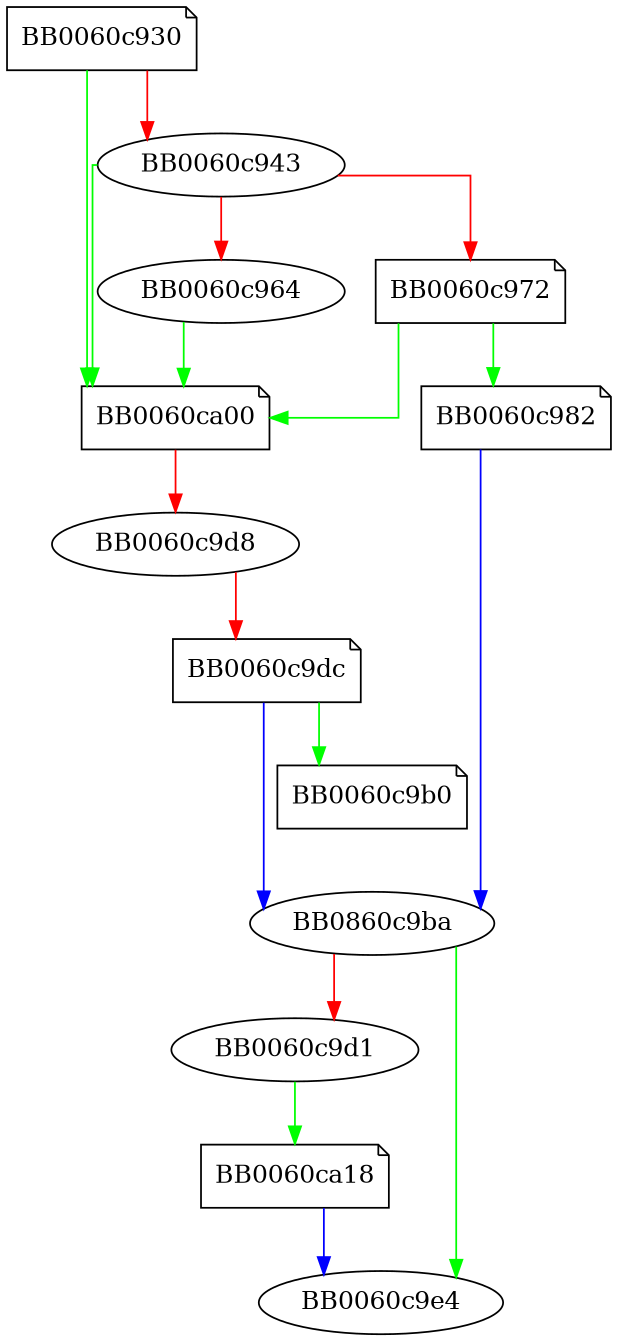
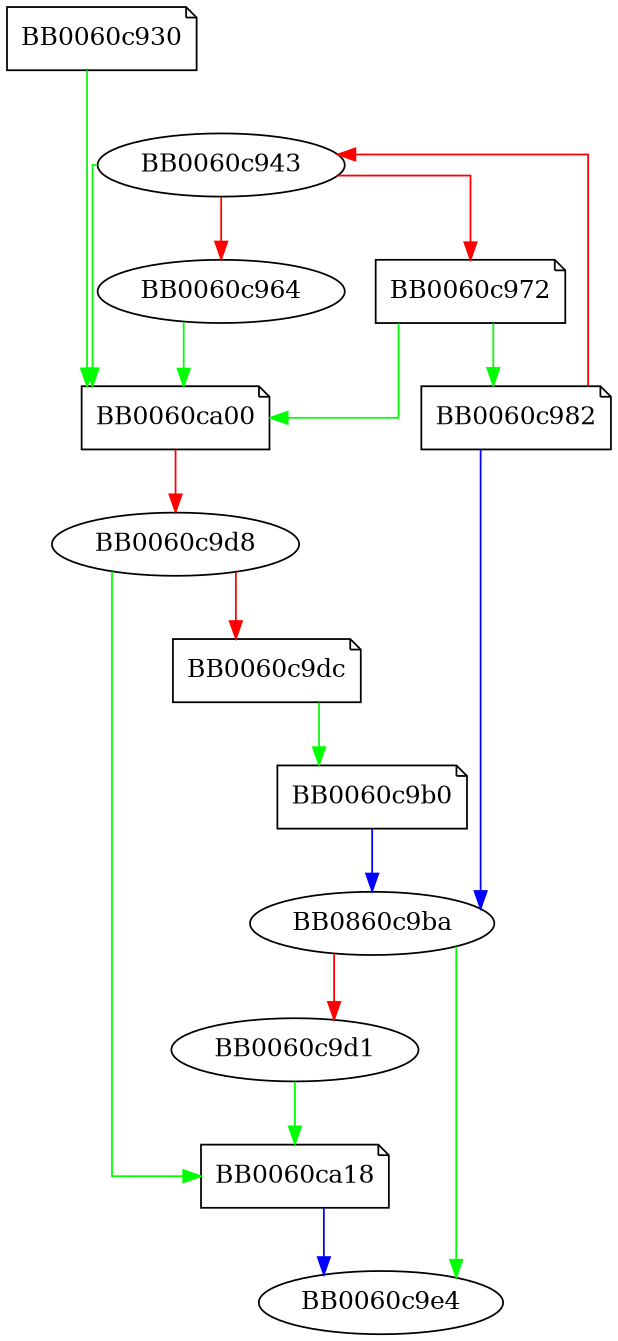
(147, 96) -> (588, 154)
(264, 797) -> (372, 851)
none -> (112, 909)
